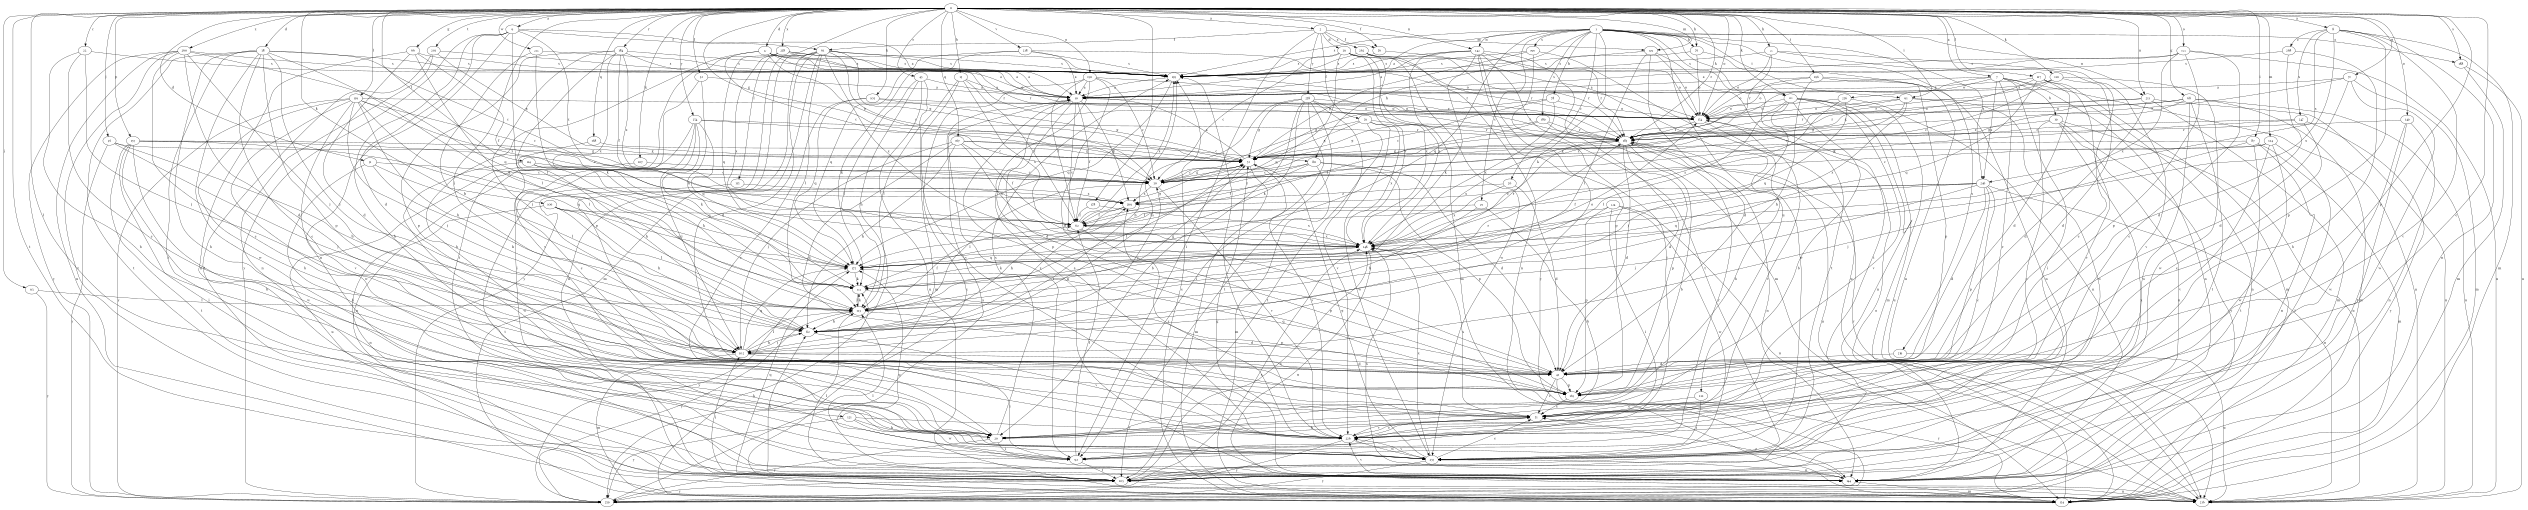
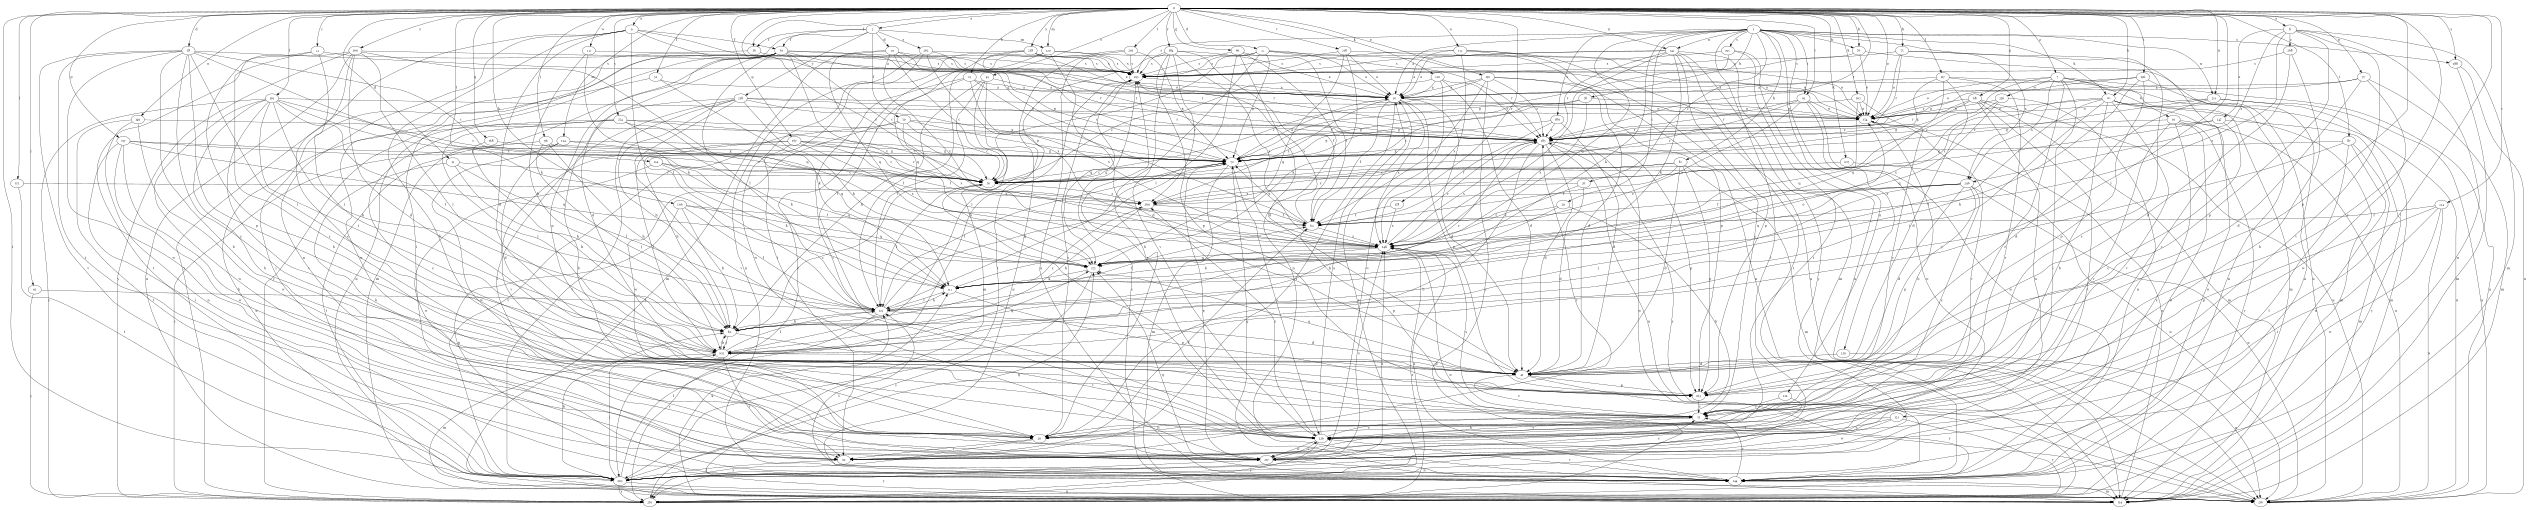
none -> (1944, 9)
(1135, 148) -> (900, 161)
(515, 423) -> none
